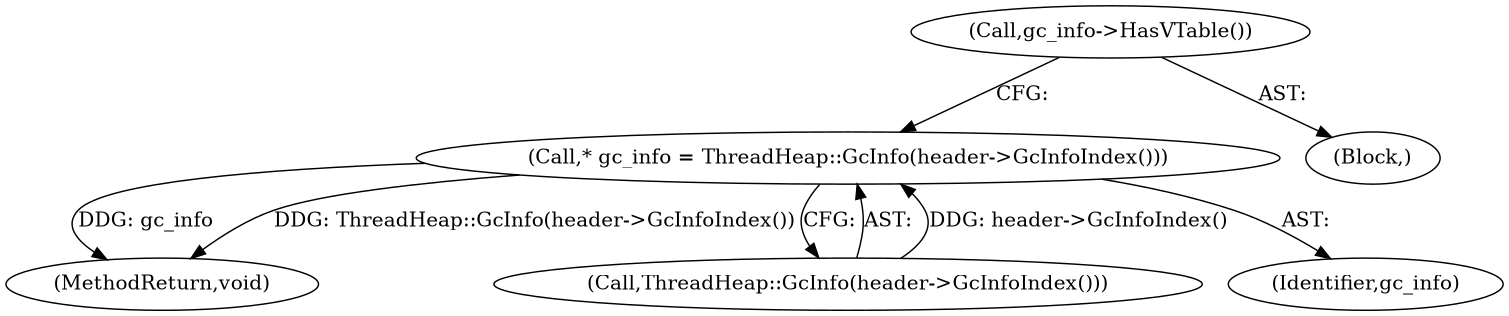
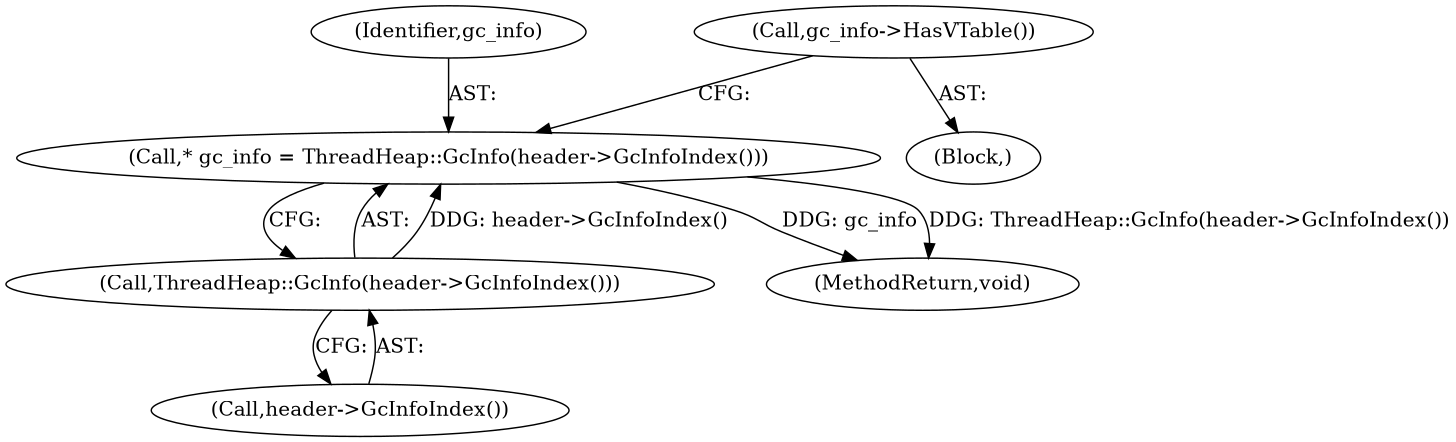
(1213, 204) -> (449, 88)
none -> (360, 410)
